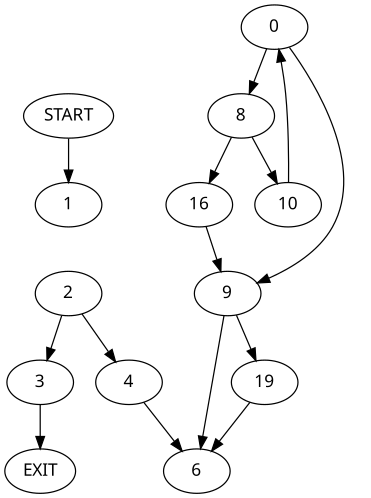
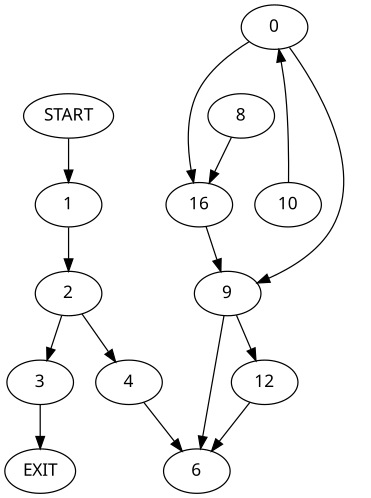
(260, 66) -> (196, 95)
(262, 155) -> none
none -> (69, 243)
(265, 382) -> (265, 382)
